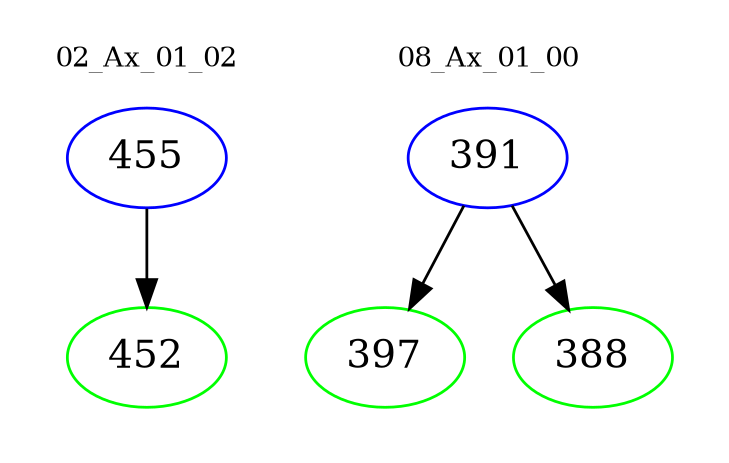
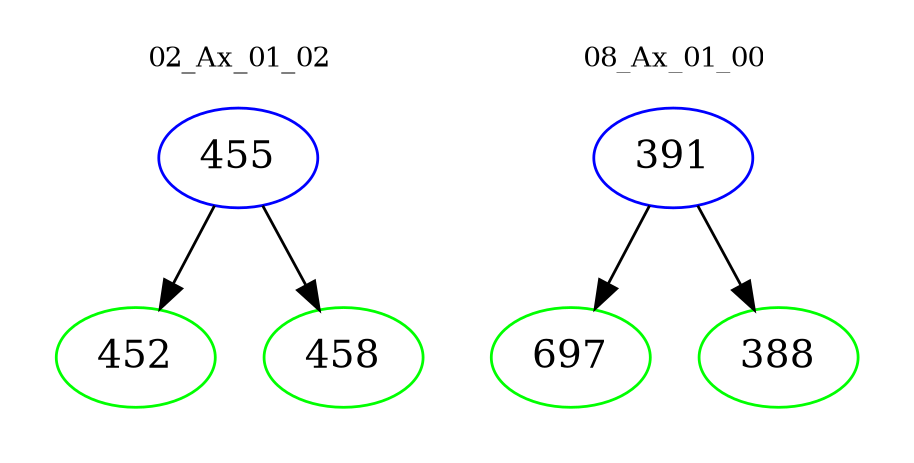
none -> (344, 357)
(385, 357) -> (571, 357)
